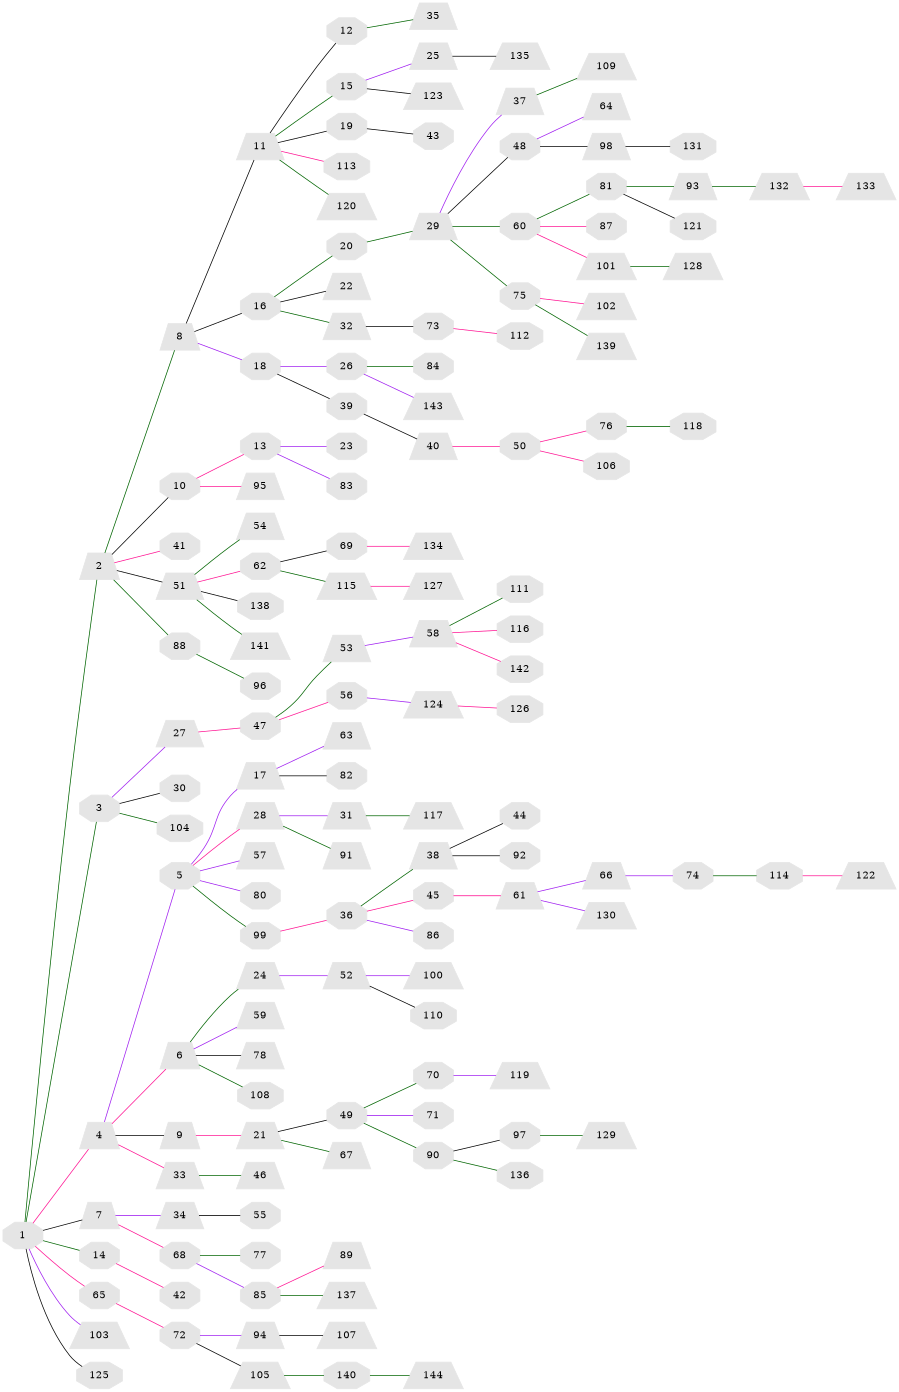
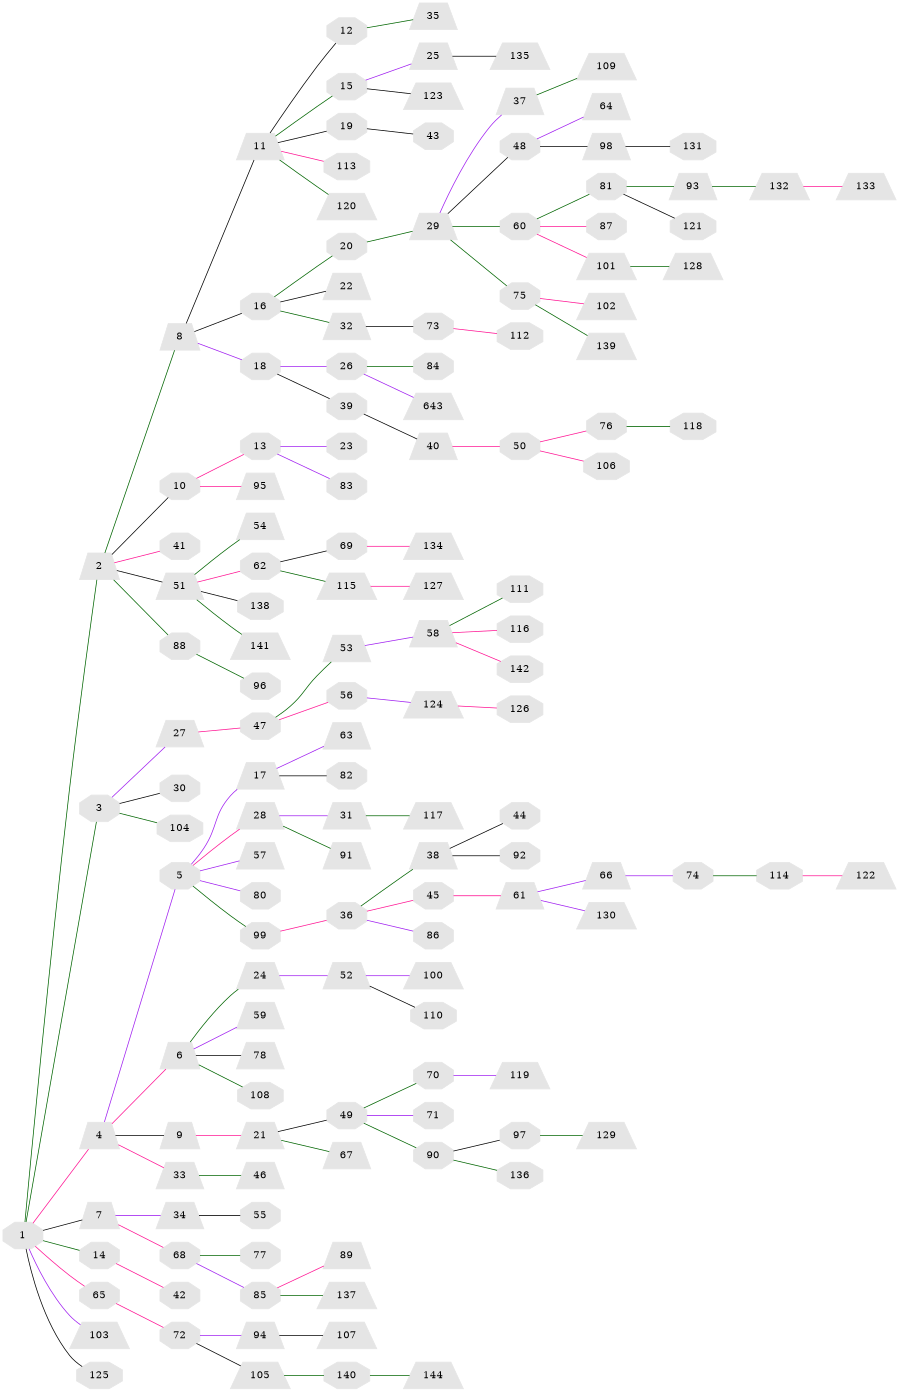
(433, 406) -> (433, 406)
